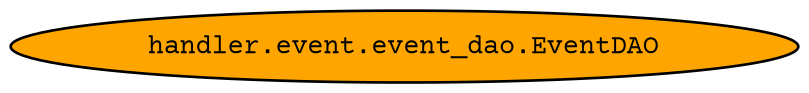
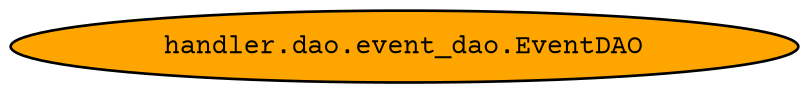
(404, 47) -> (404, 47)
